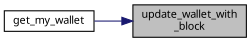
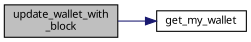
(108, 21) -> (132, 21)
